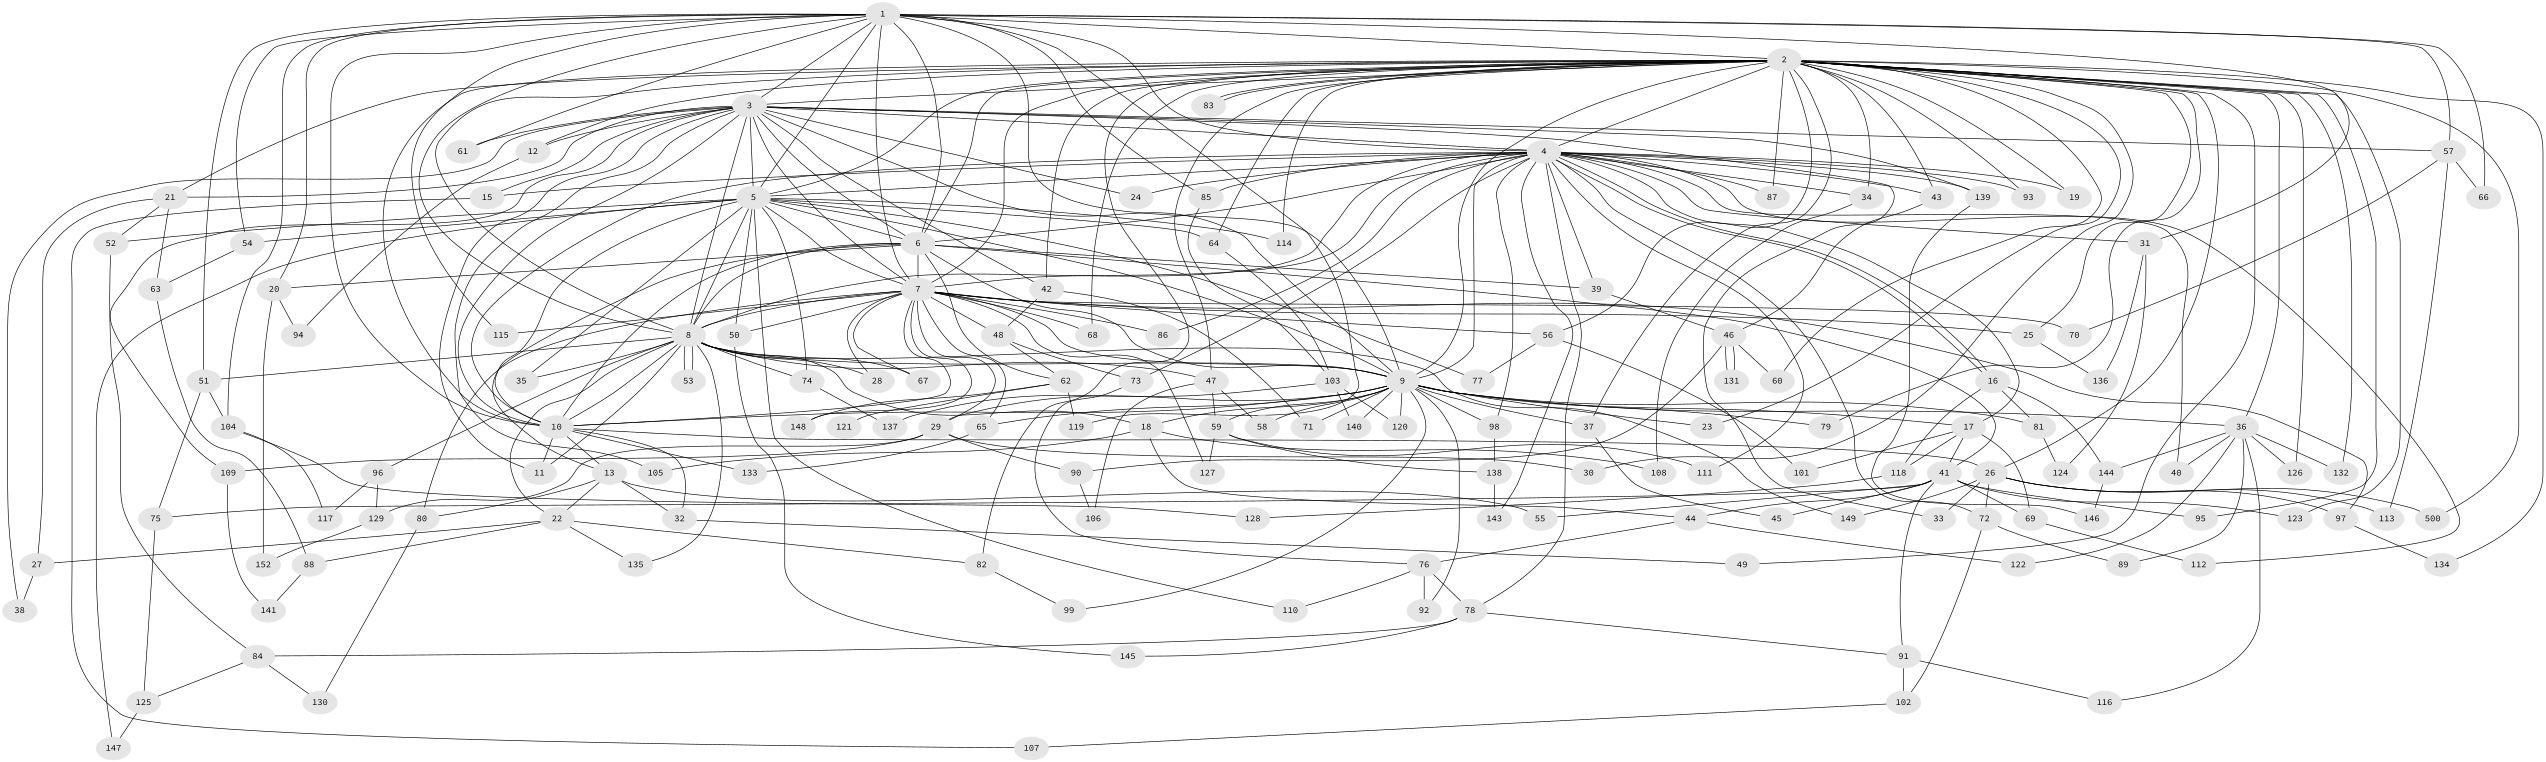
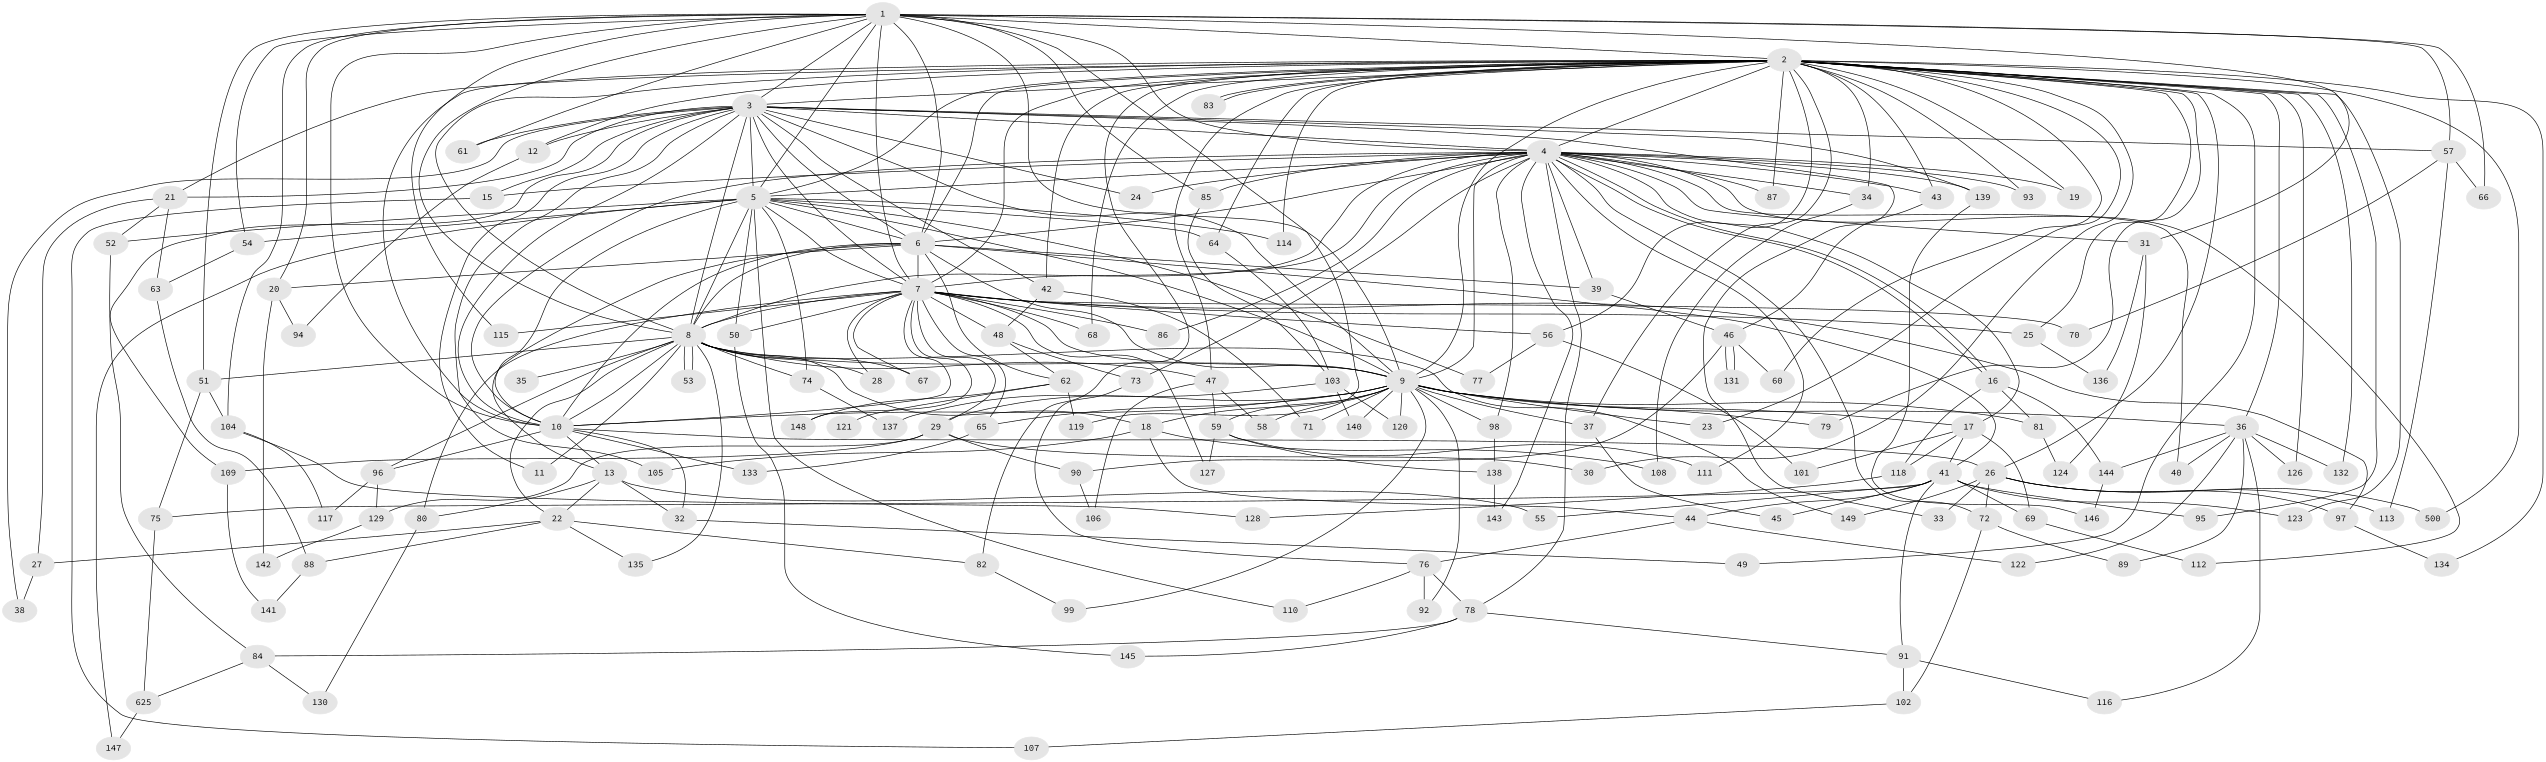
(643, 285) -> none
(547, 452) -> (467, 450)
(263, 565) -> (263, 565)
(143, 703) -> (143, 703)
